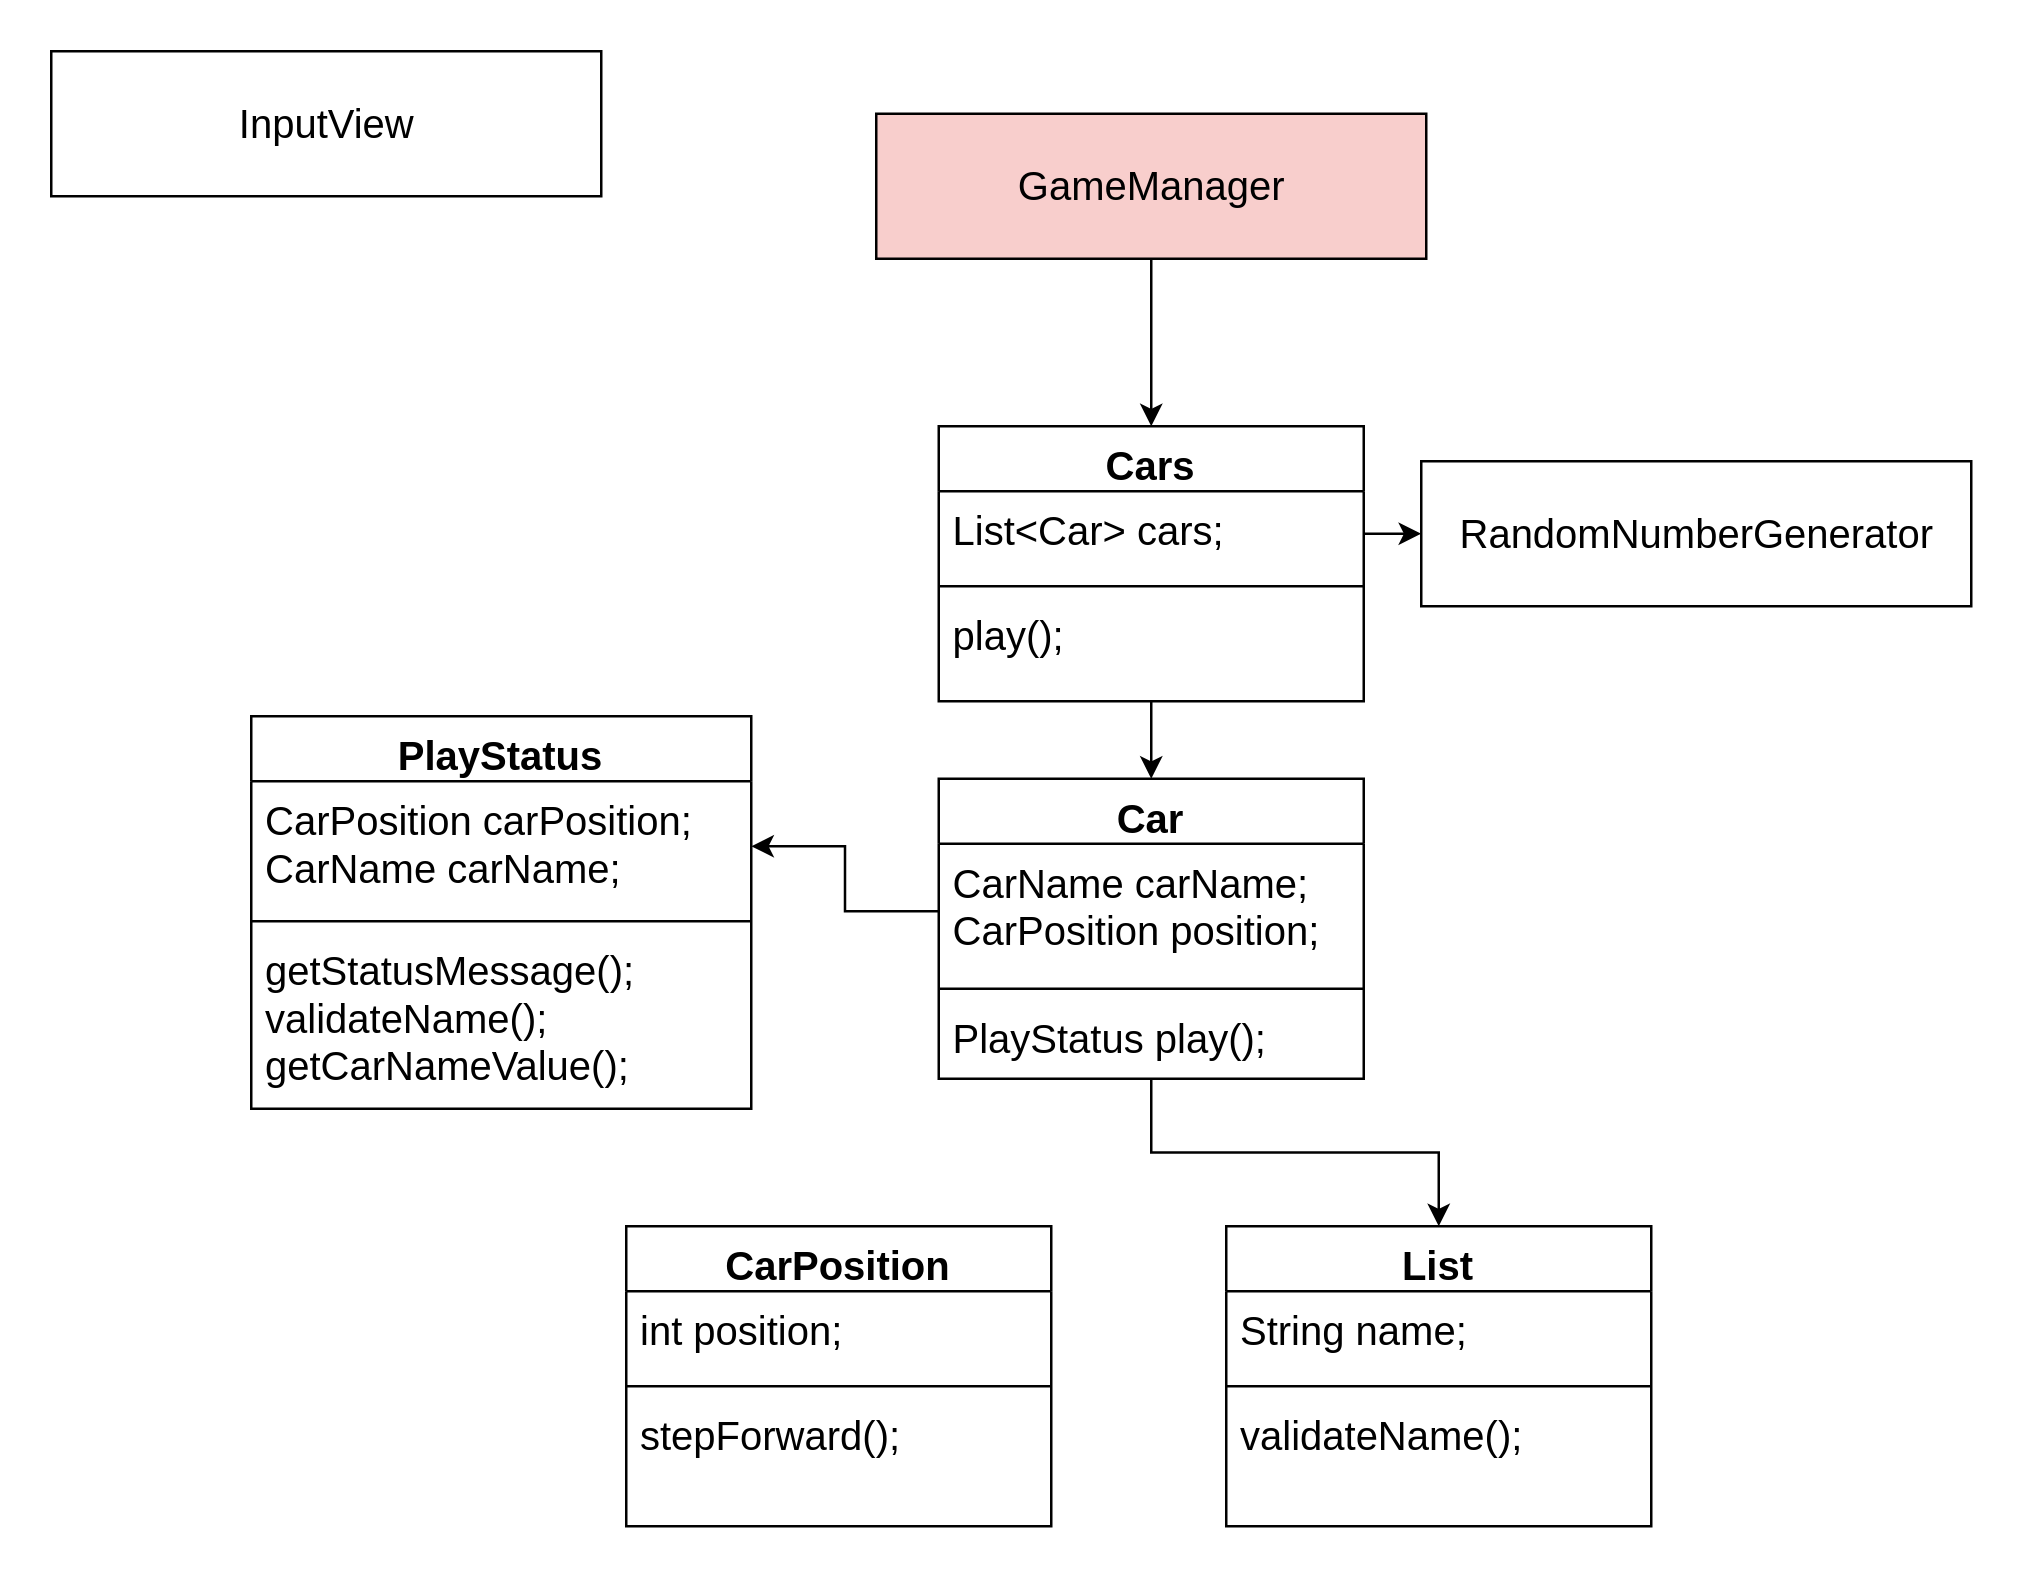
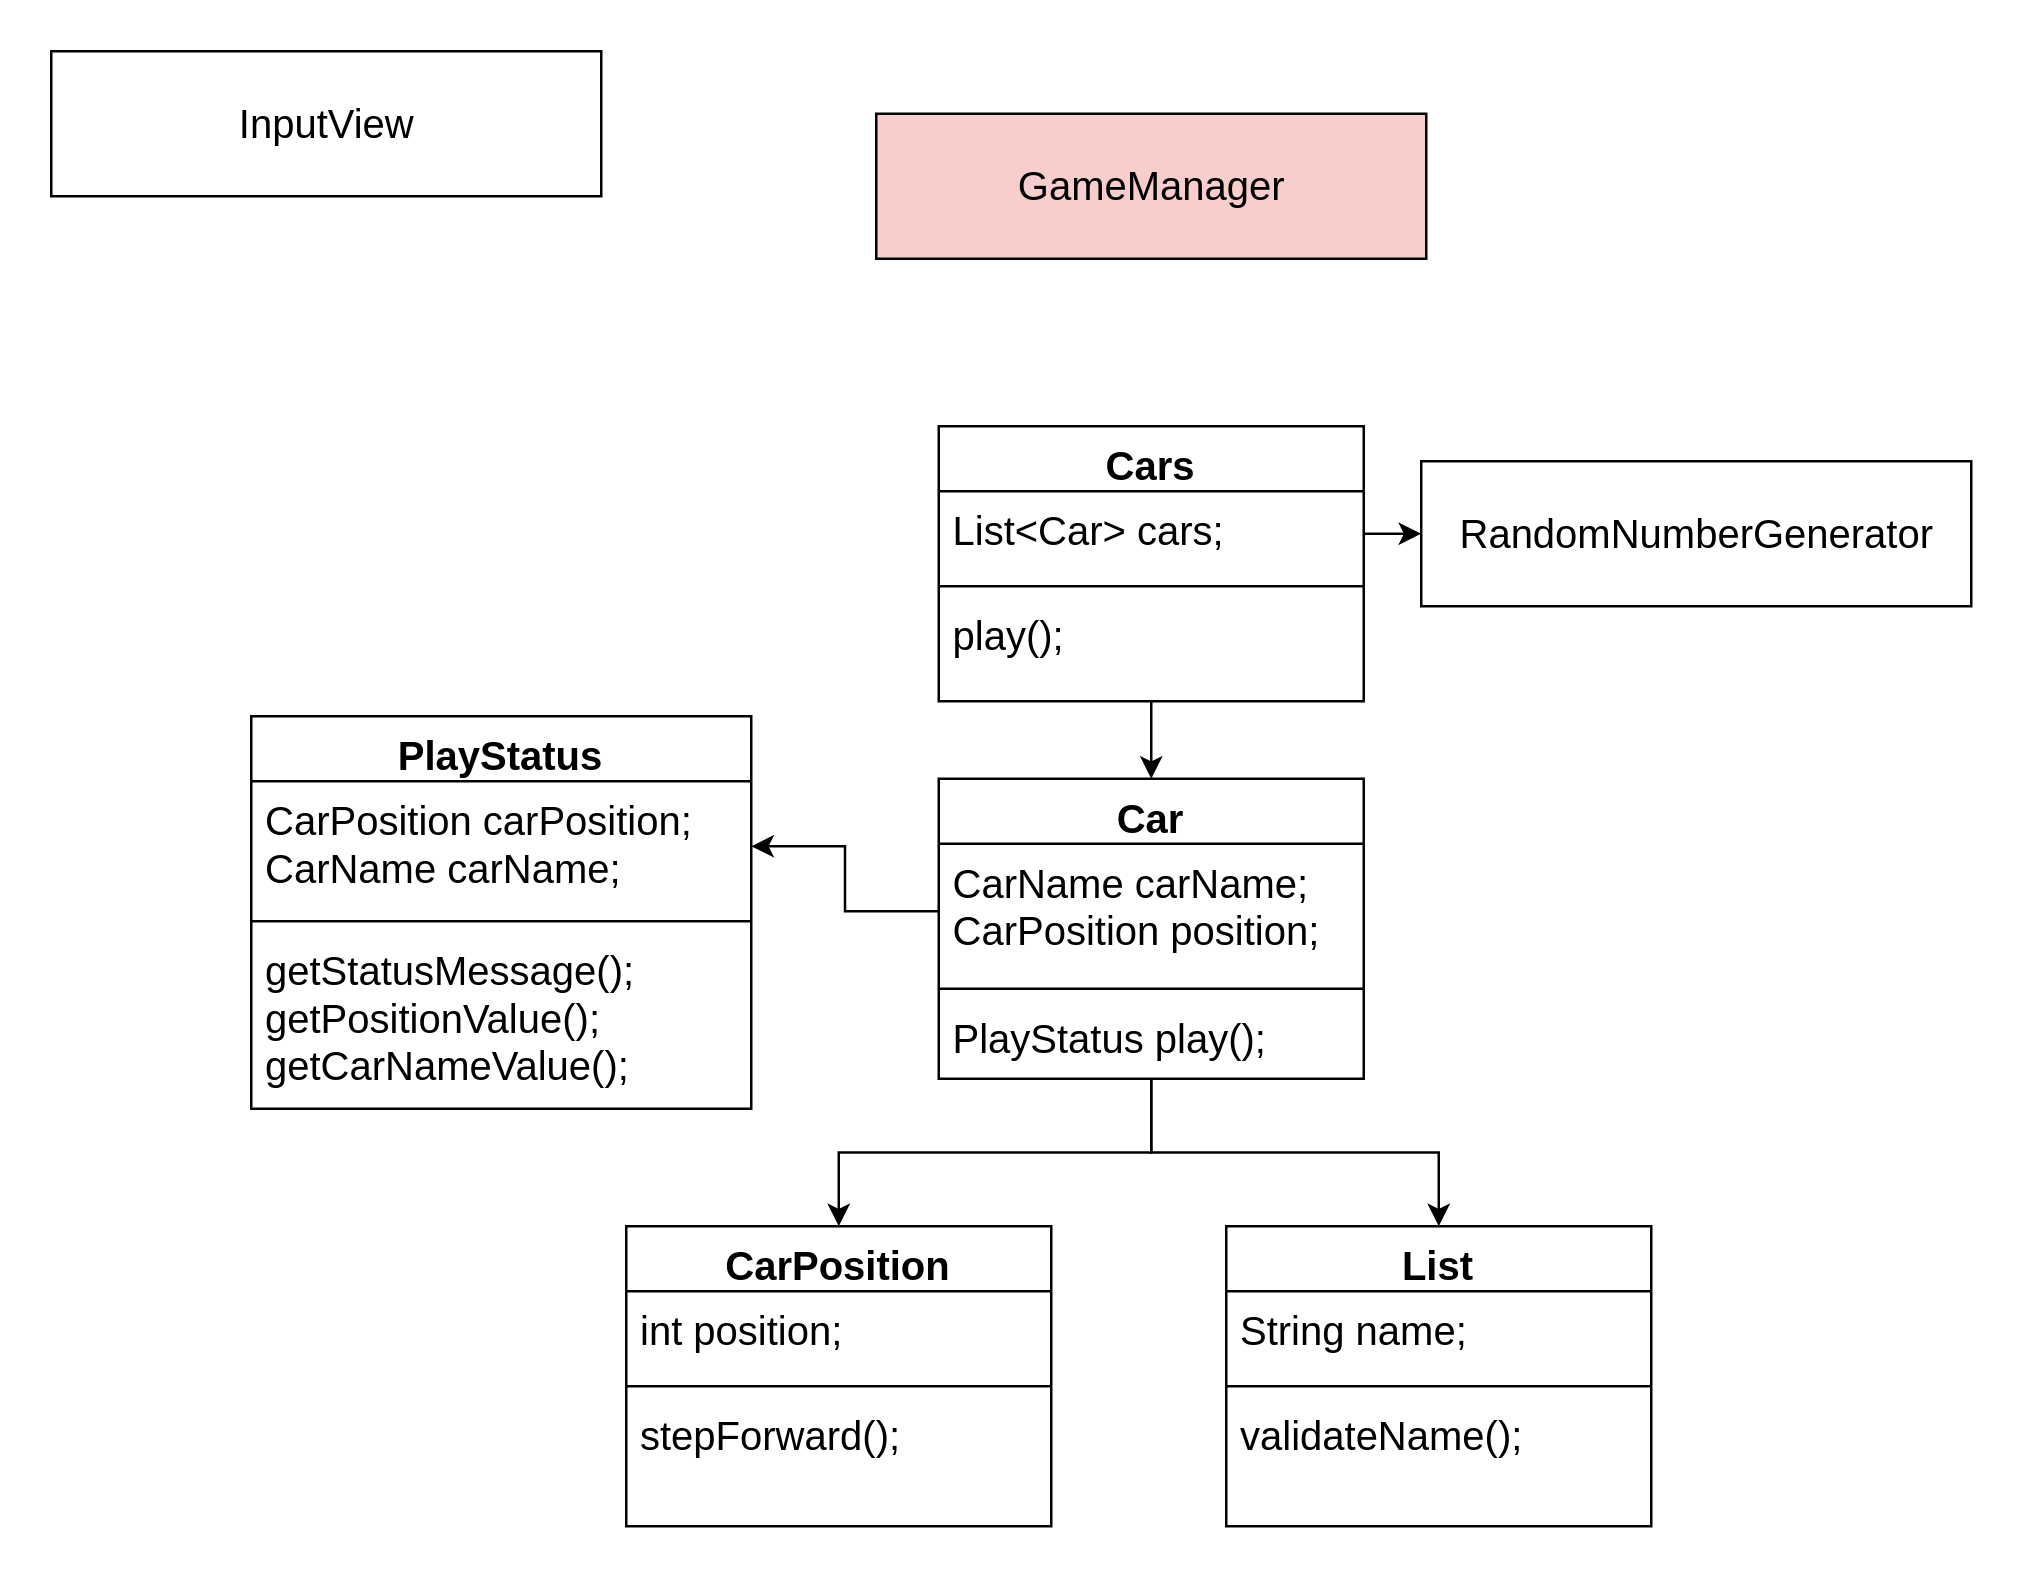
(1151, 334) -> none
(473, 972) -> (473, 972)
none -> (965, 1153)
